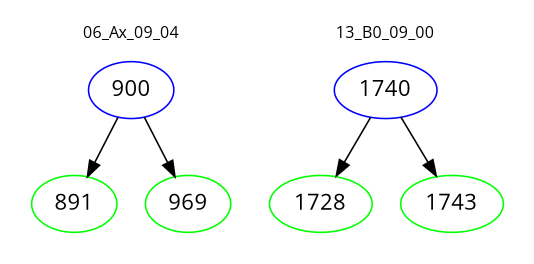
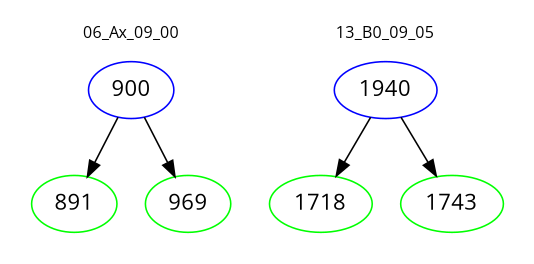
(131, 34) -> (131, 34)
(386, 34) -> (386, 34)
(386, 90) -> (386, 90)
(321, 204) -> (321, 204)
